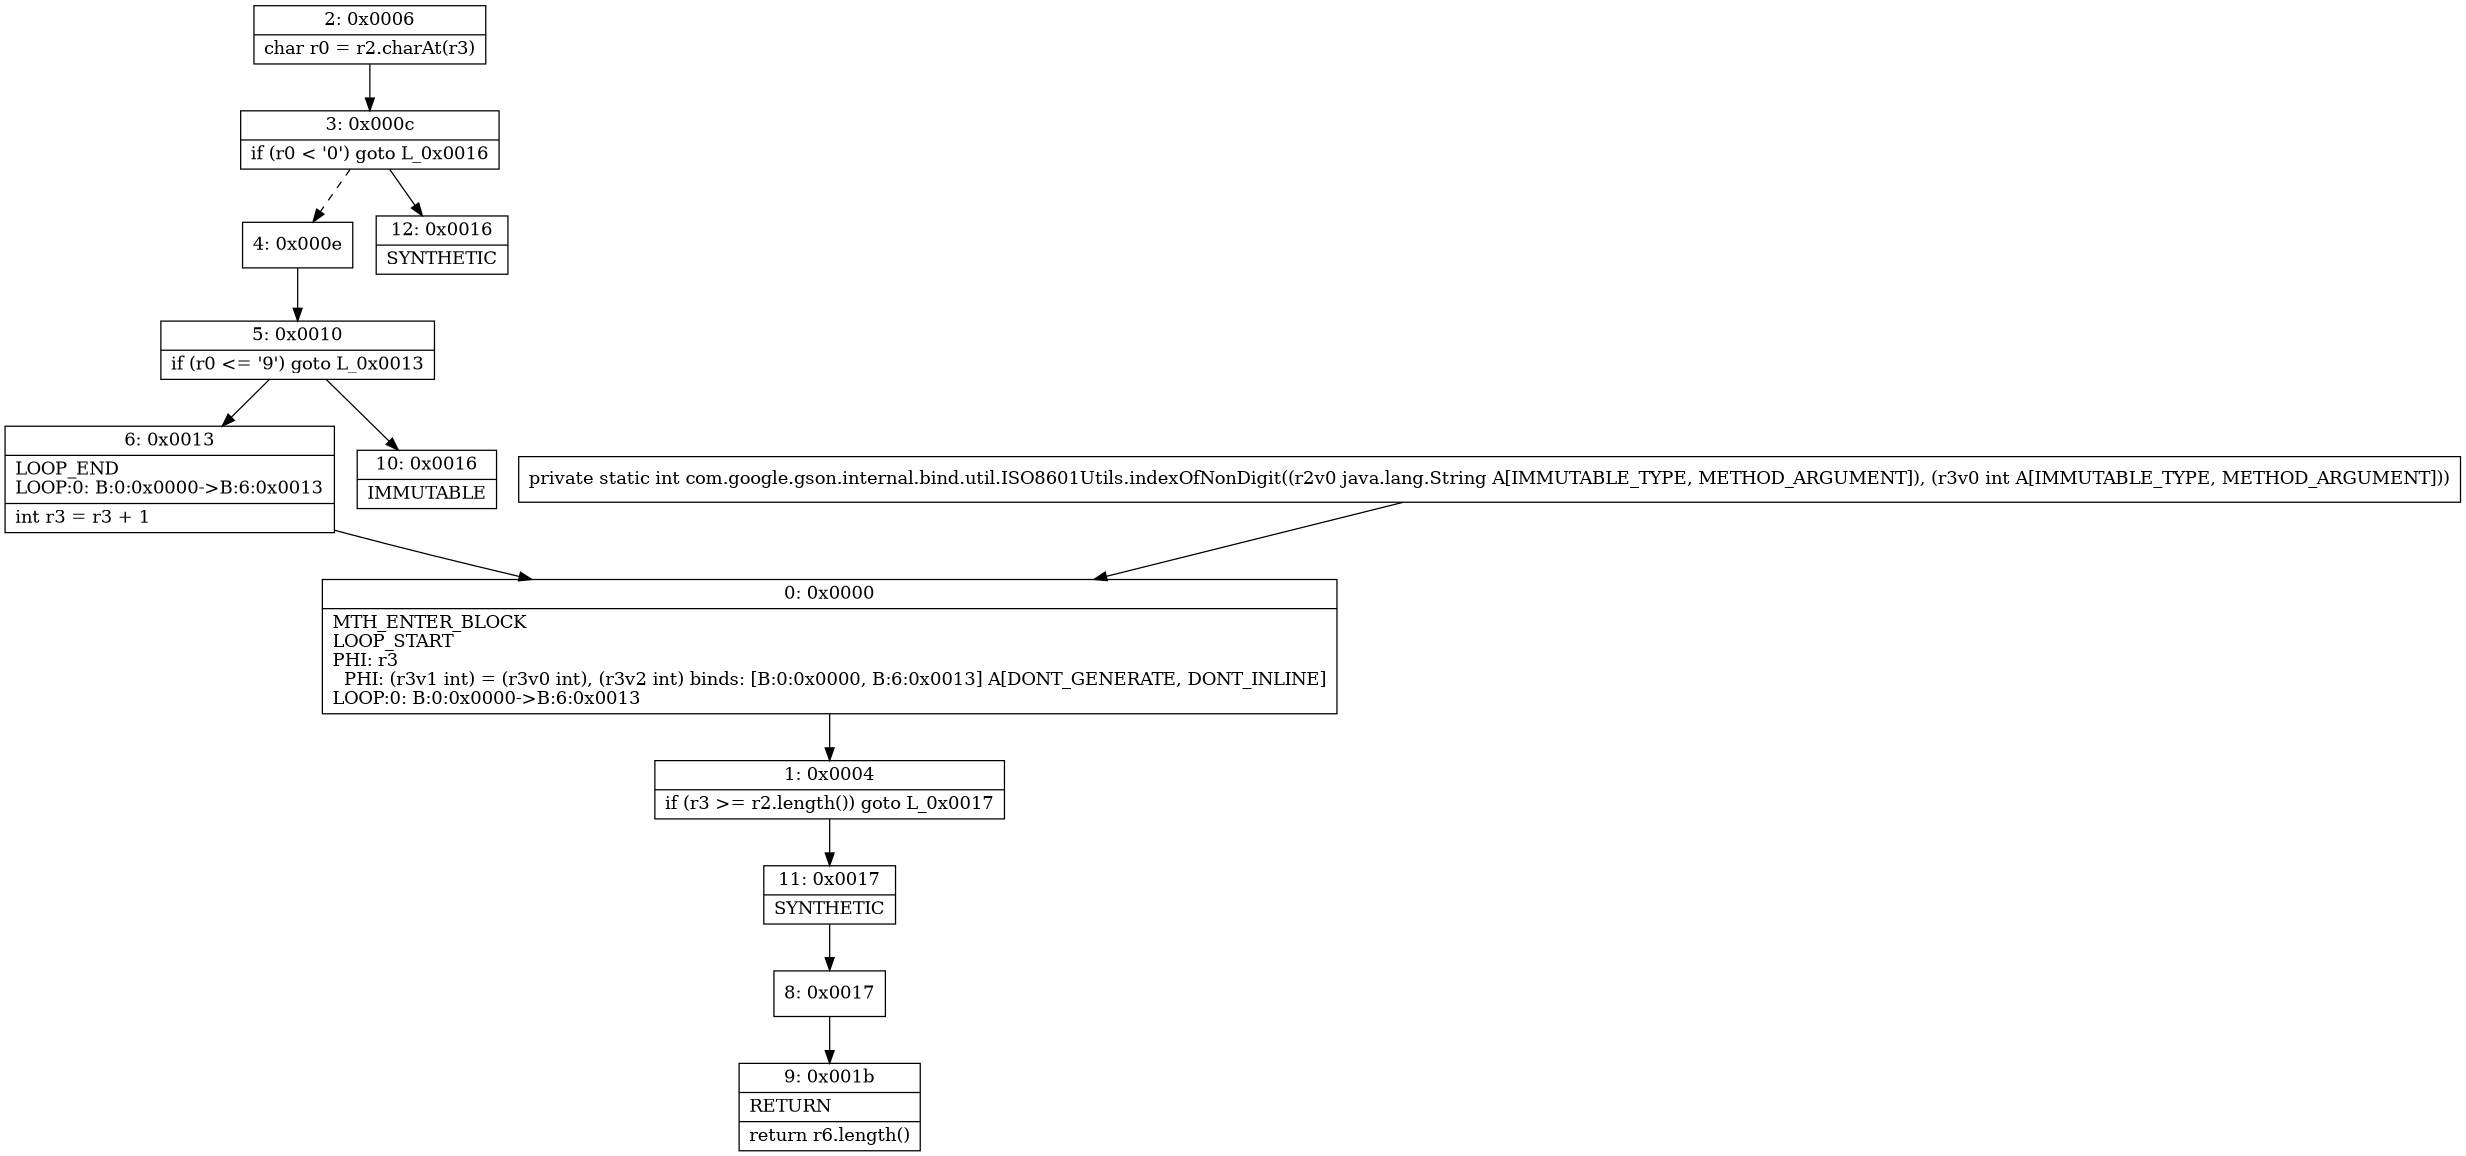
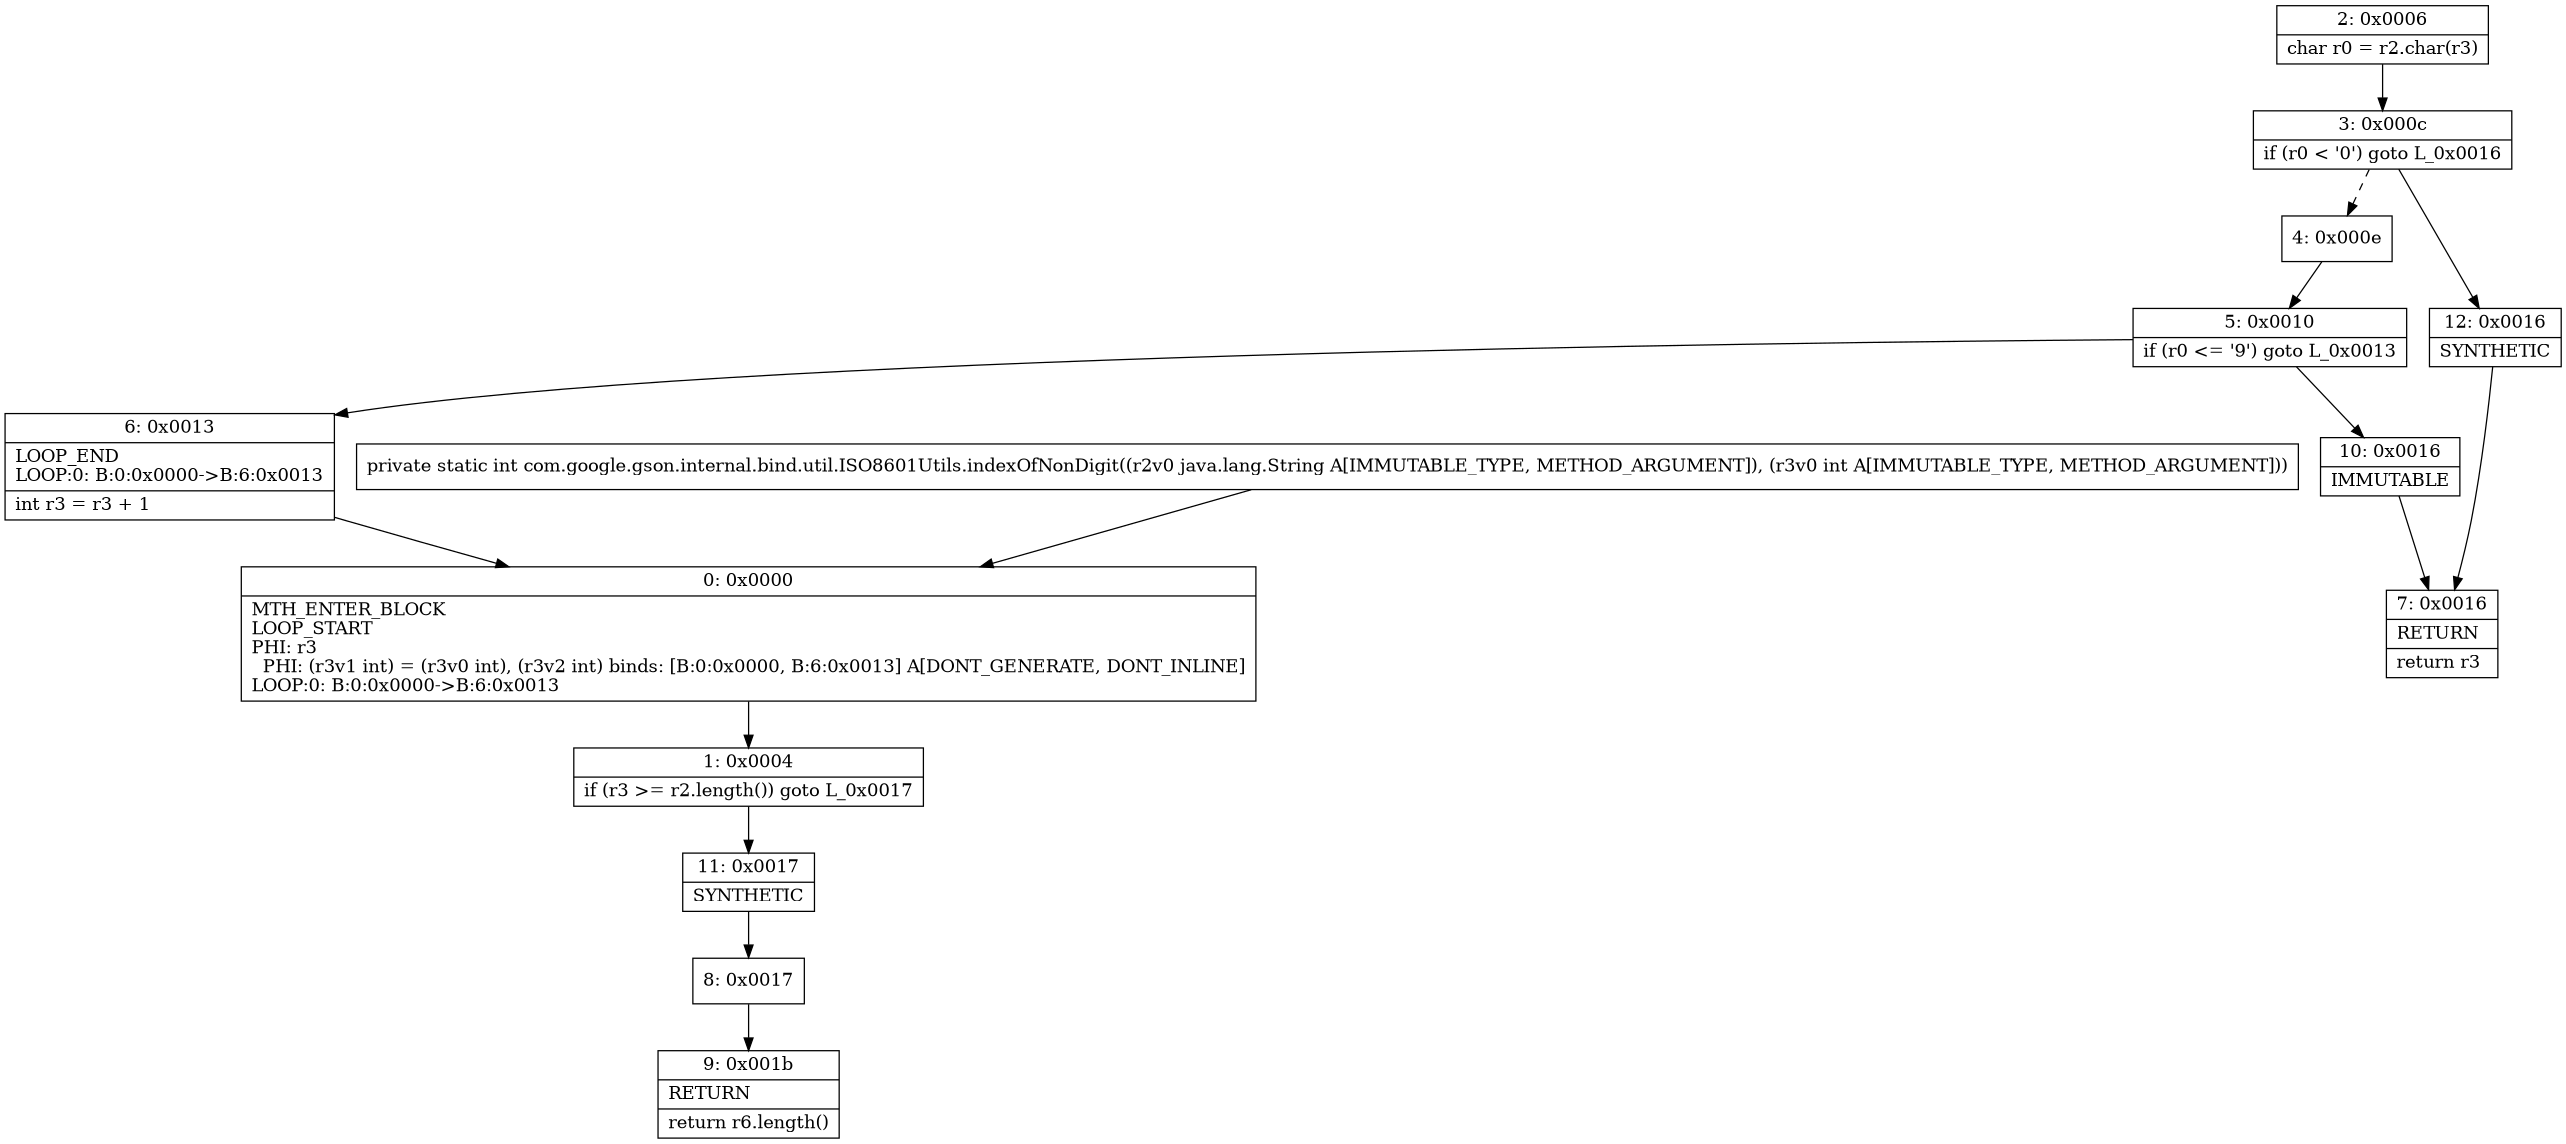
(370, 49) -> (2383, 49)
none -> (2442, 634)
